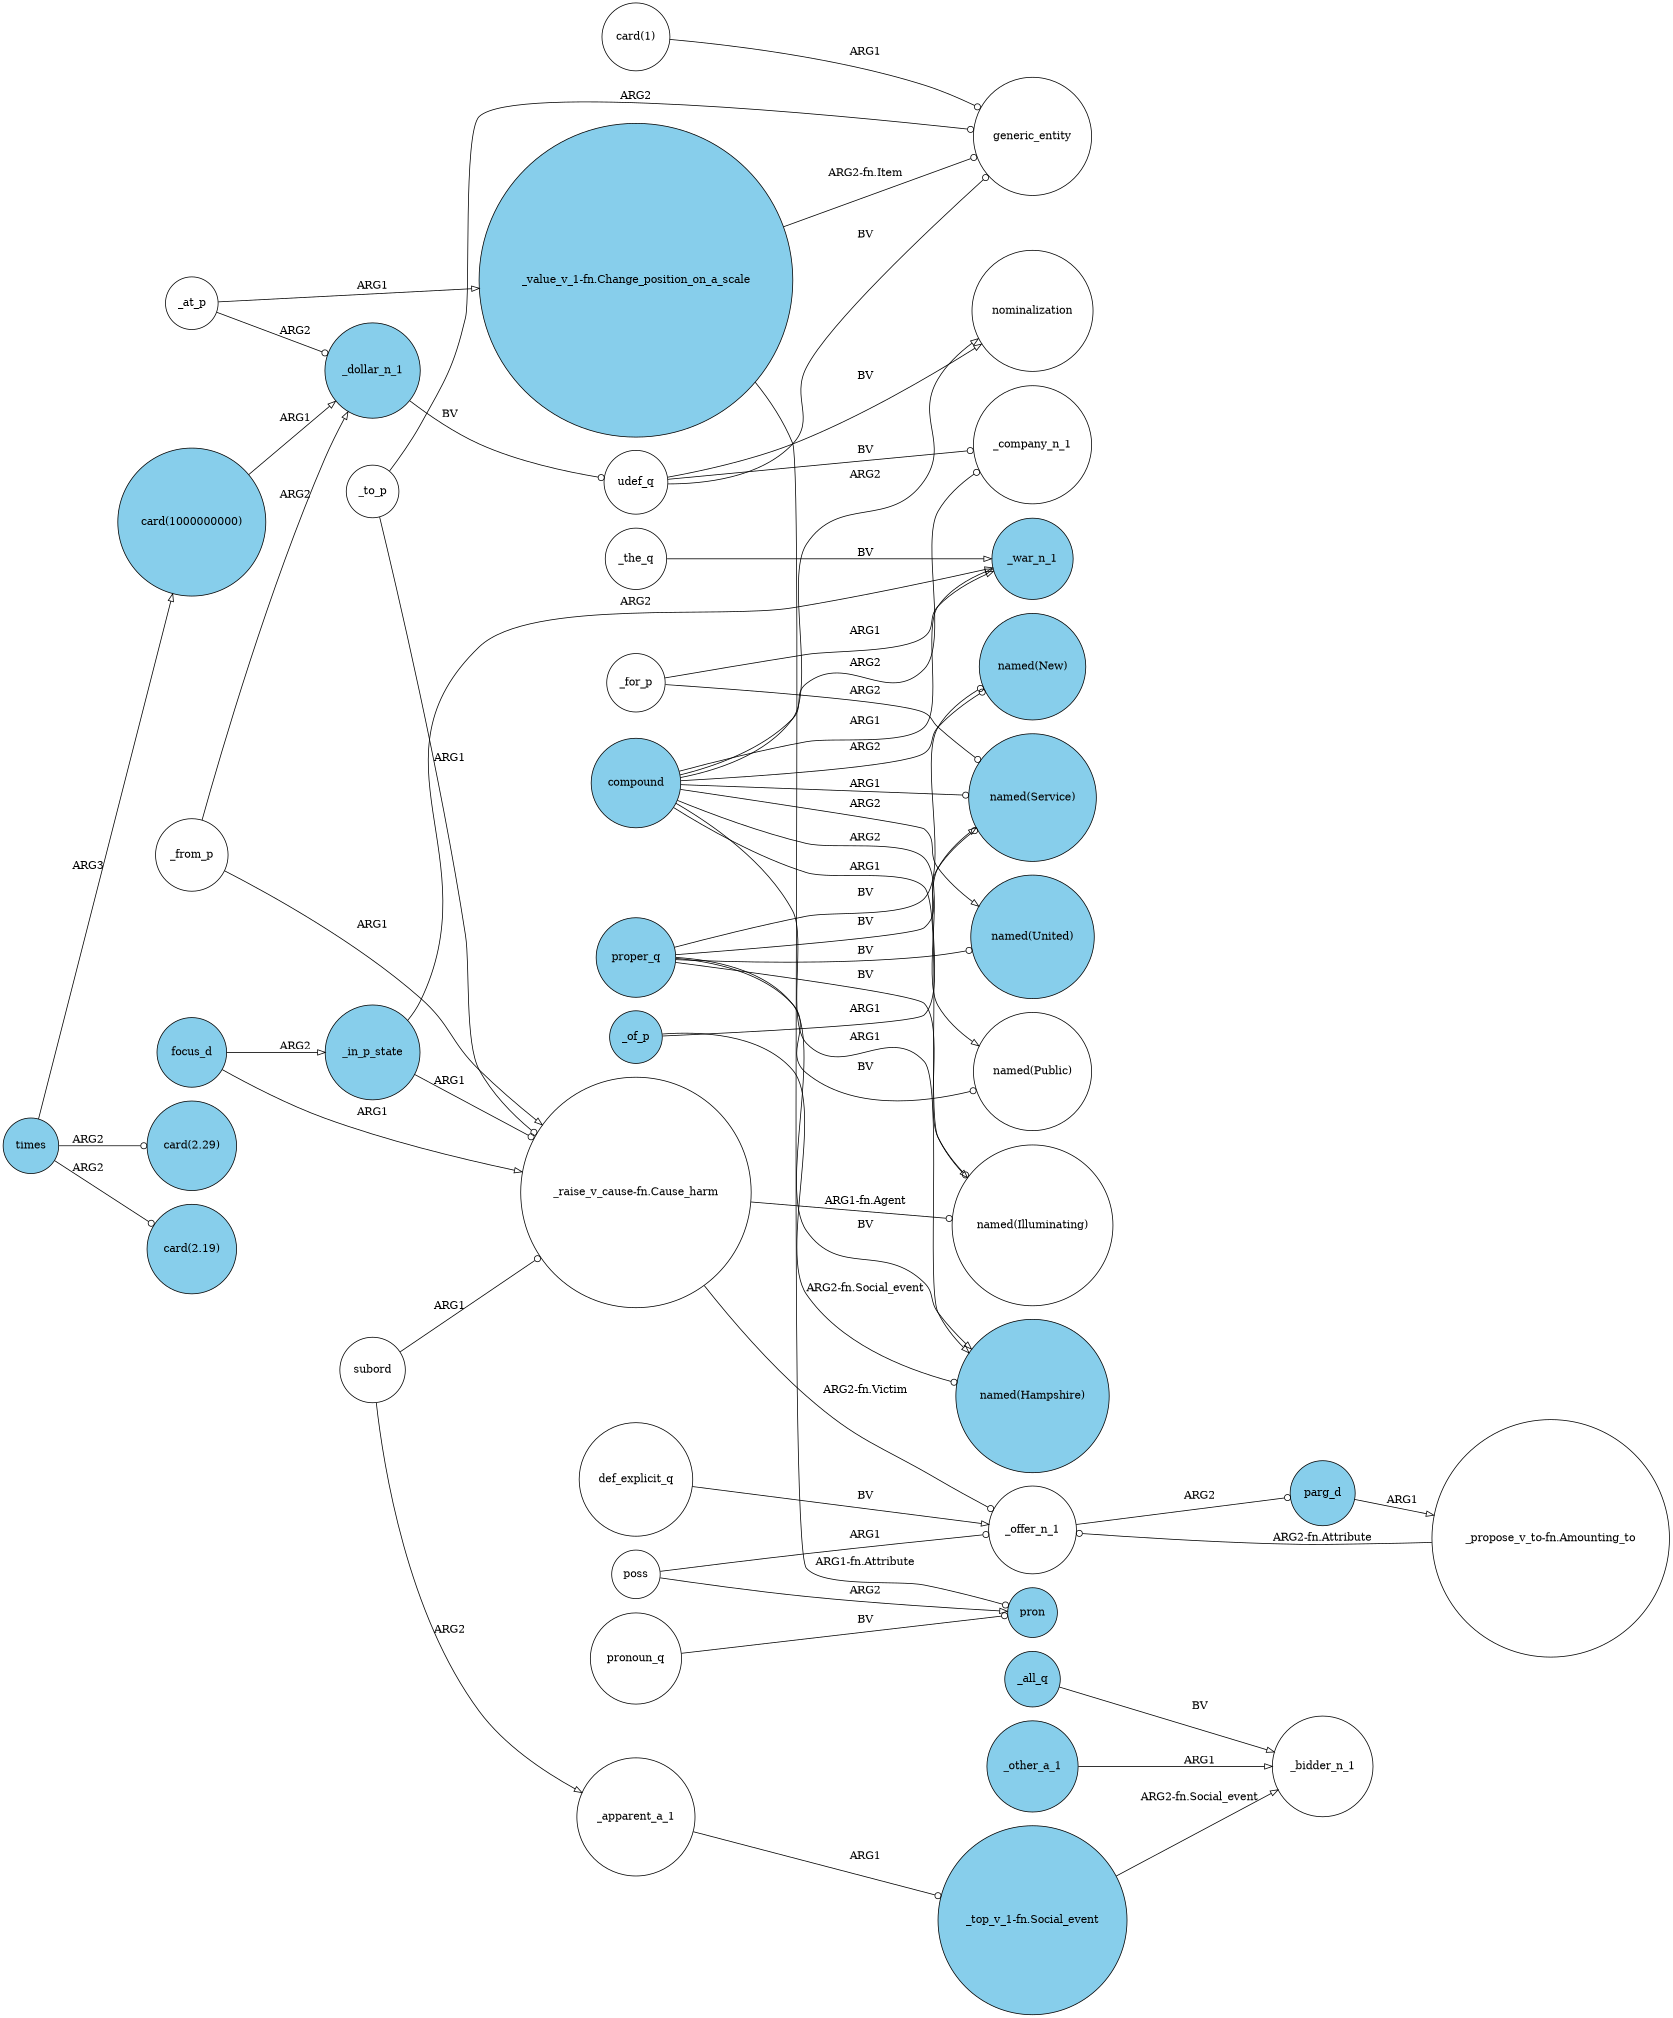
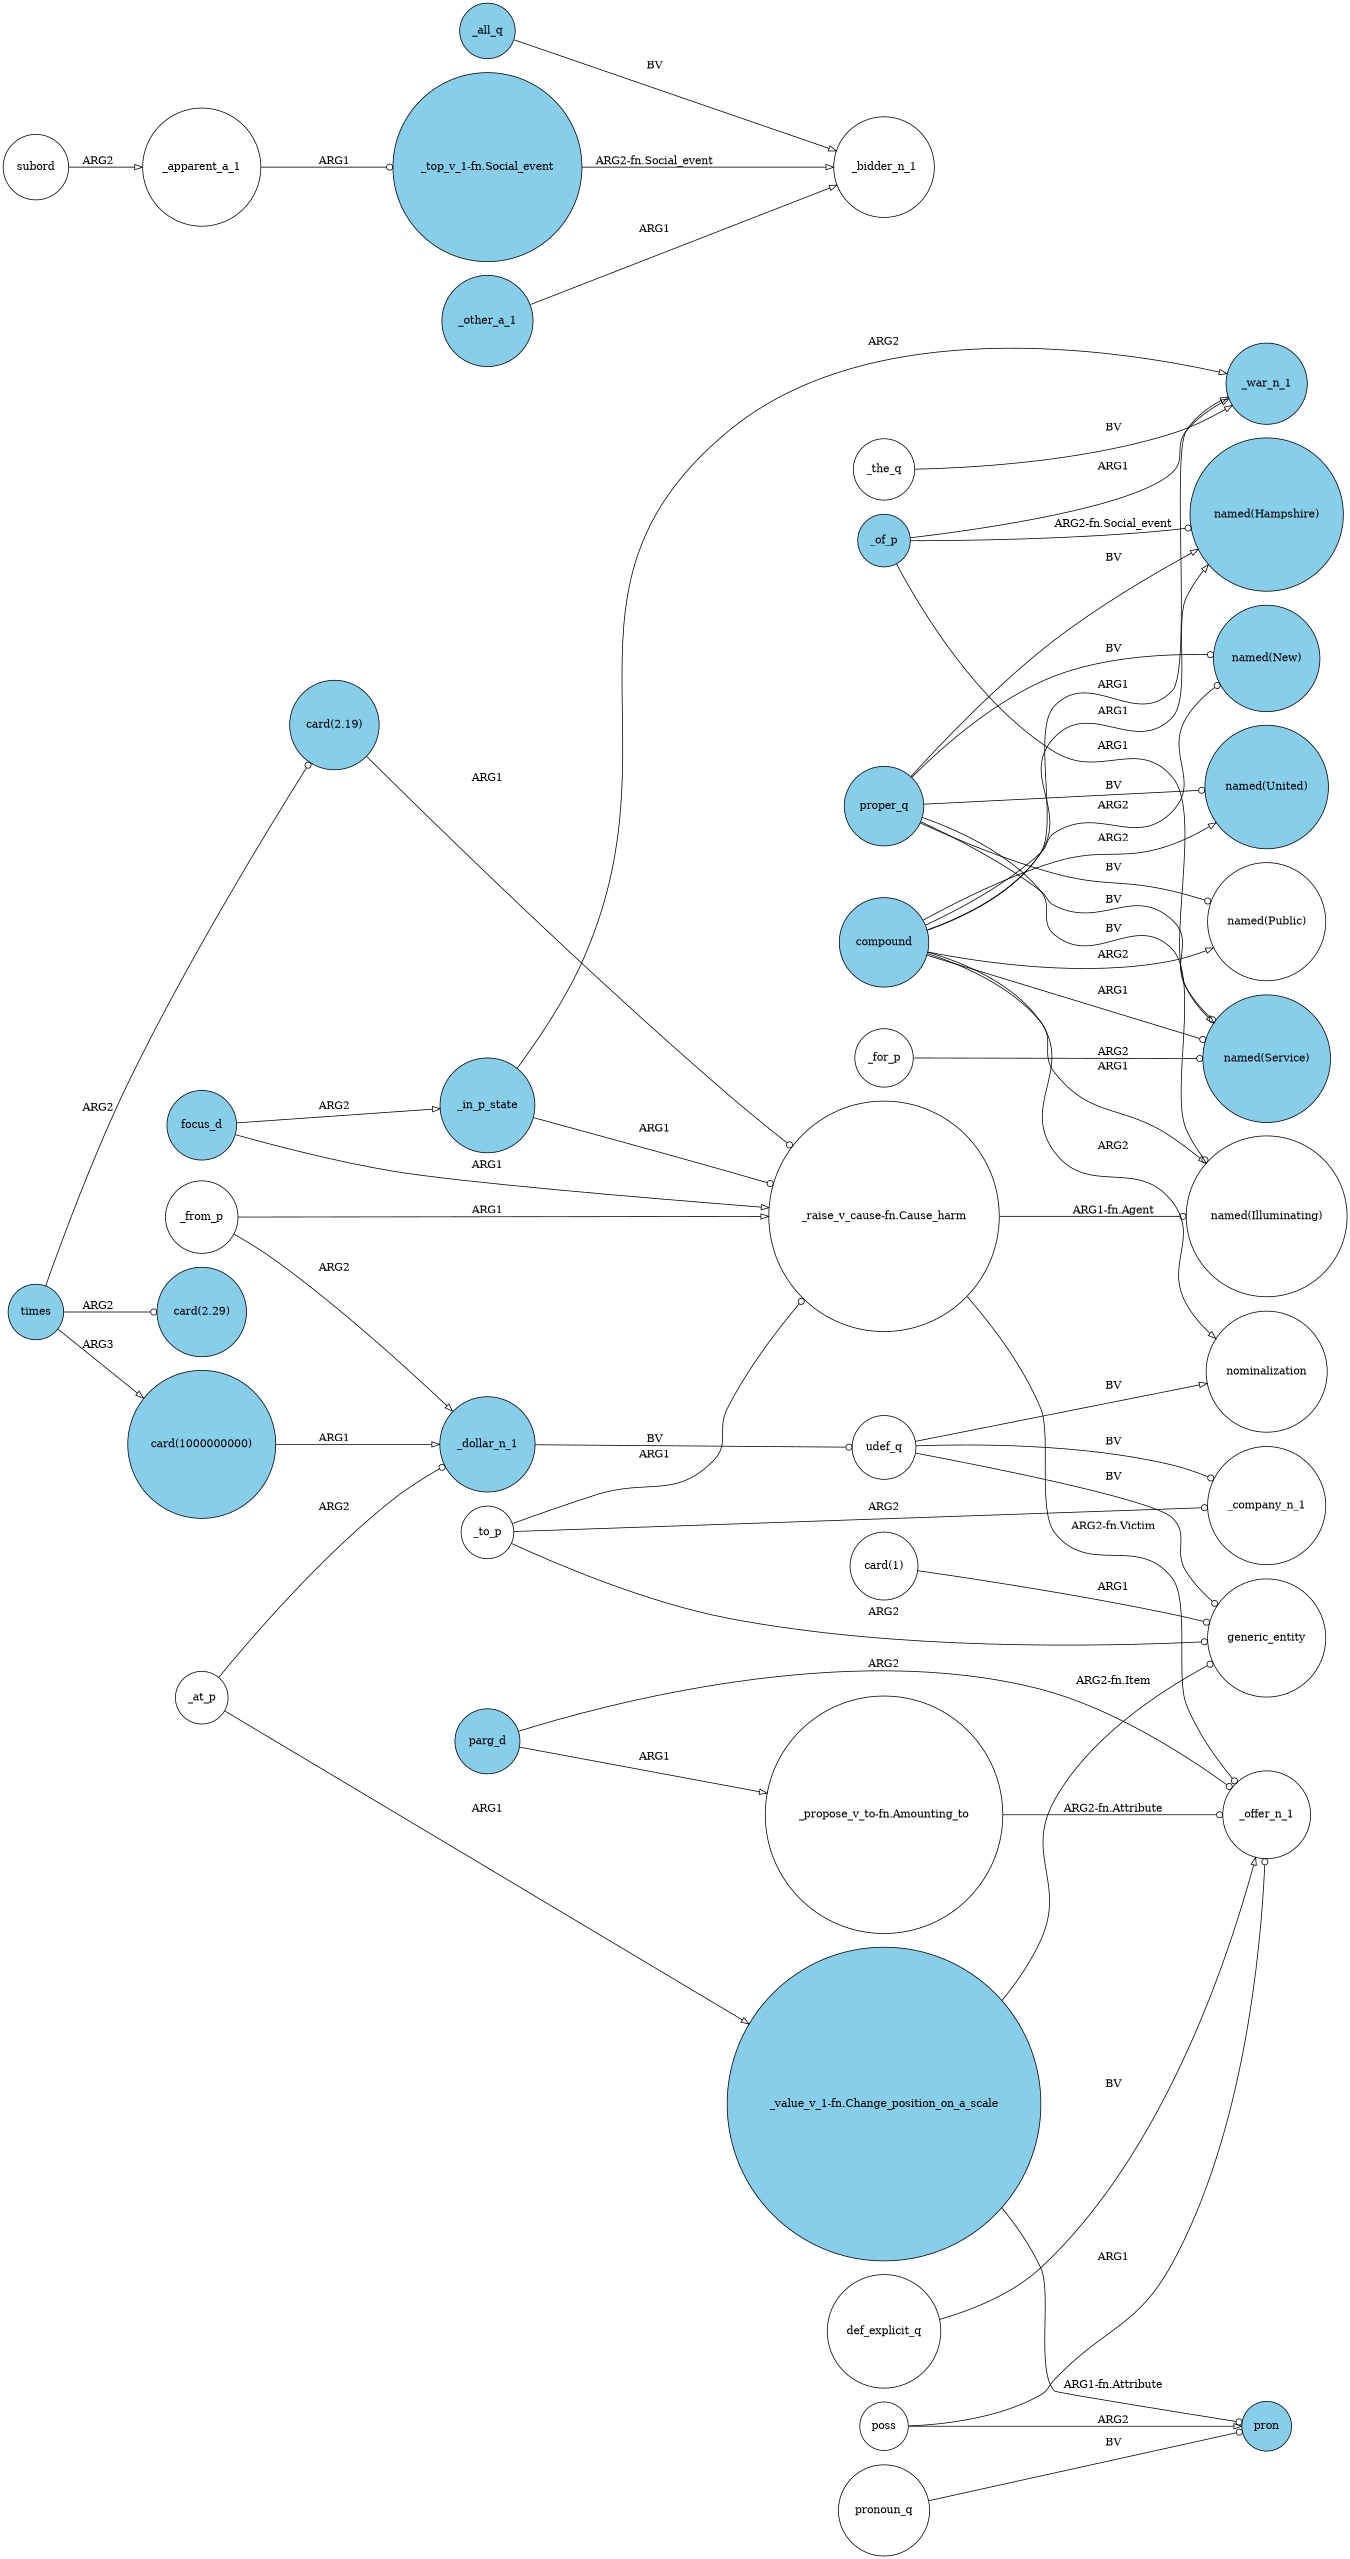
(841, 652) -> (1089, 507)
(889, 682) -> (857, 1520)
(467, 1306) -> (572, 954)
(1180, 1511) -> (882, 1671)
